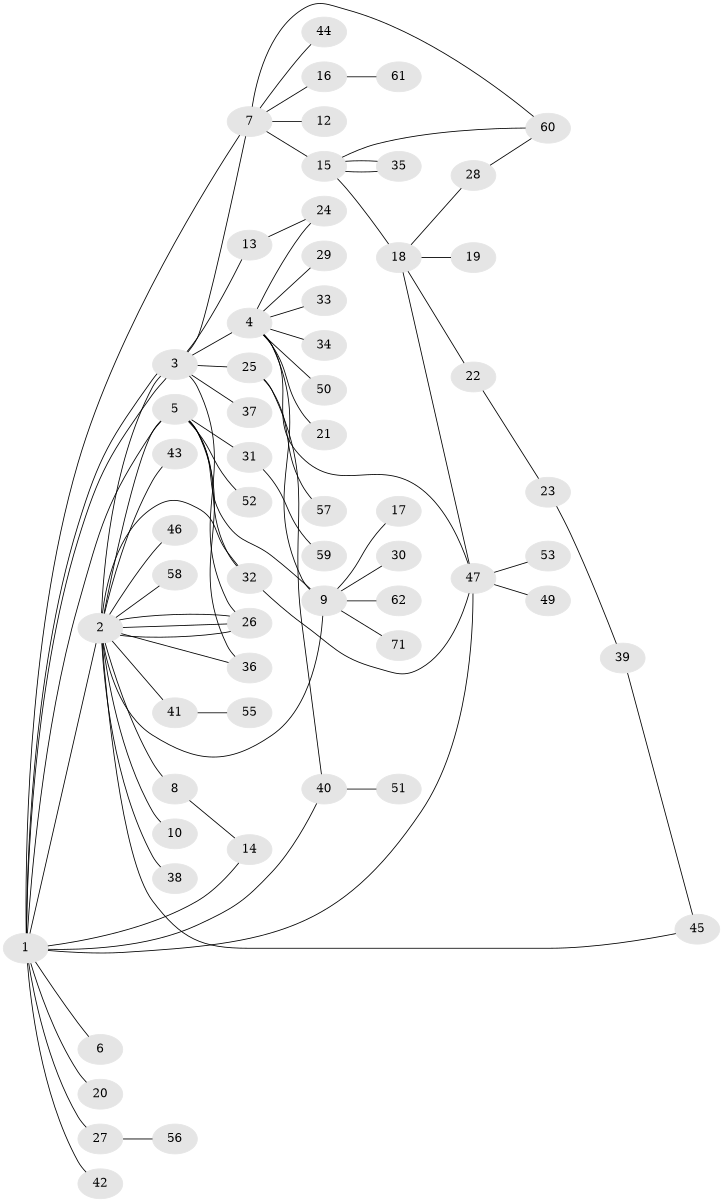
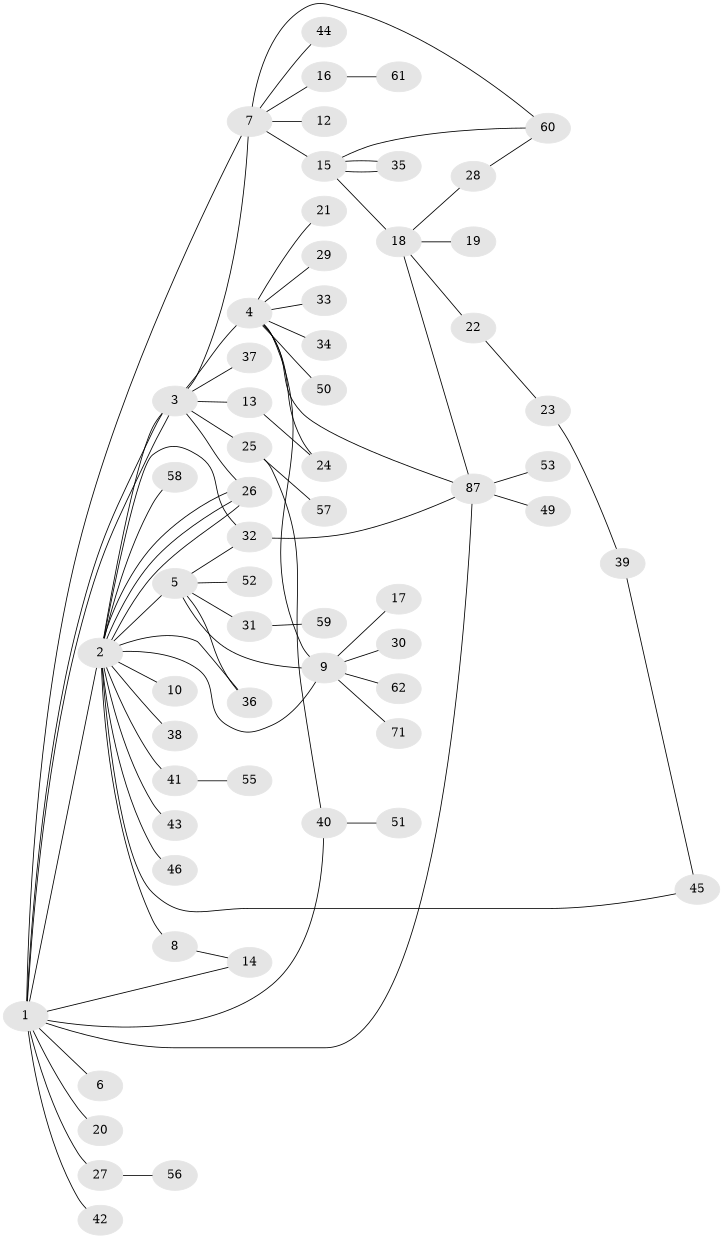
(473, 578) -> (473, 489)
(63, 668) -> none
